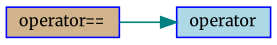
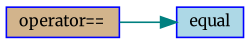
(224, 22) -> (210, 22)
